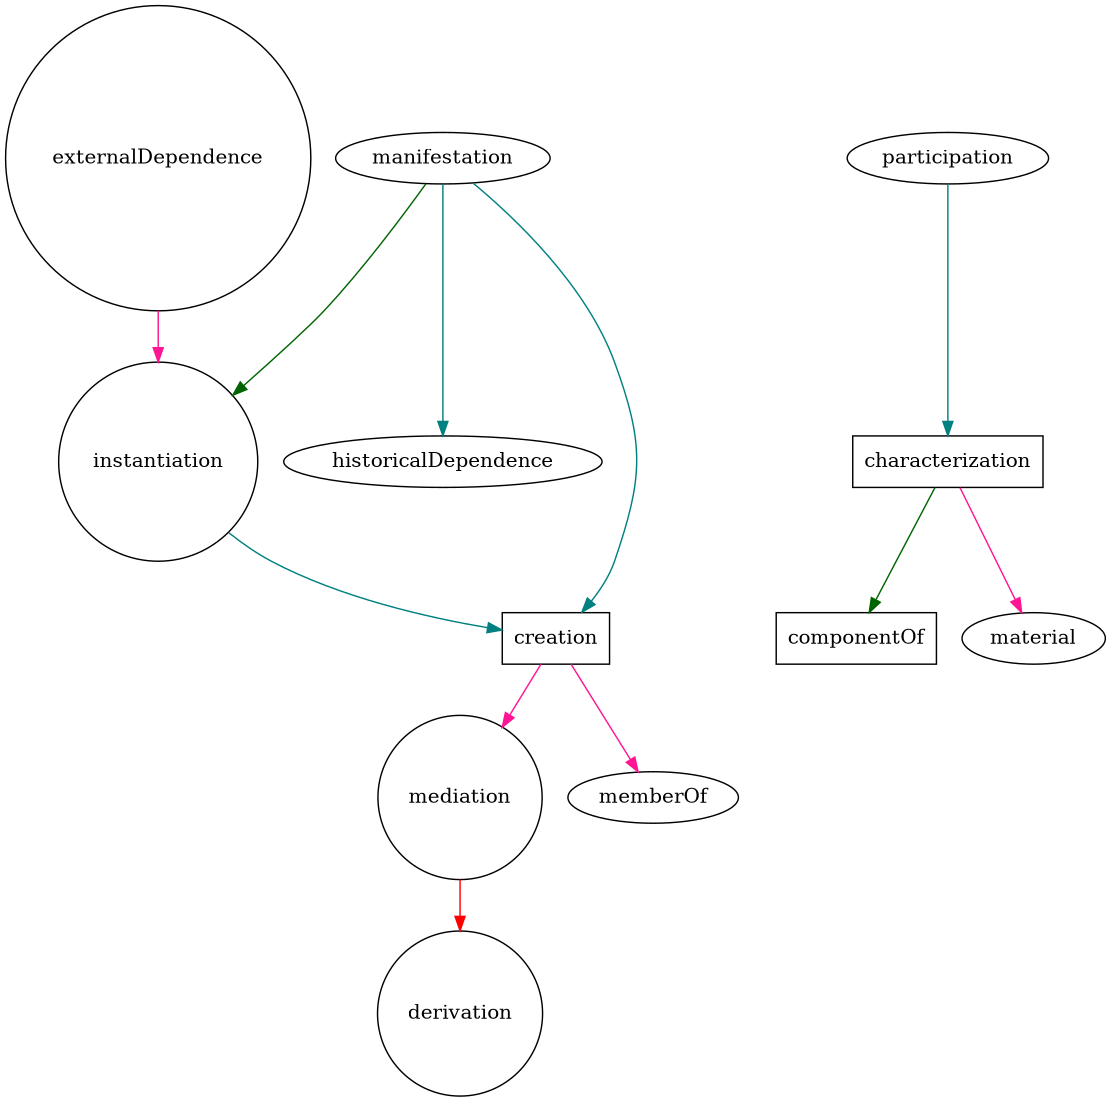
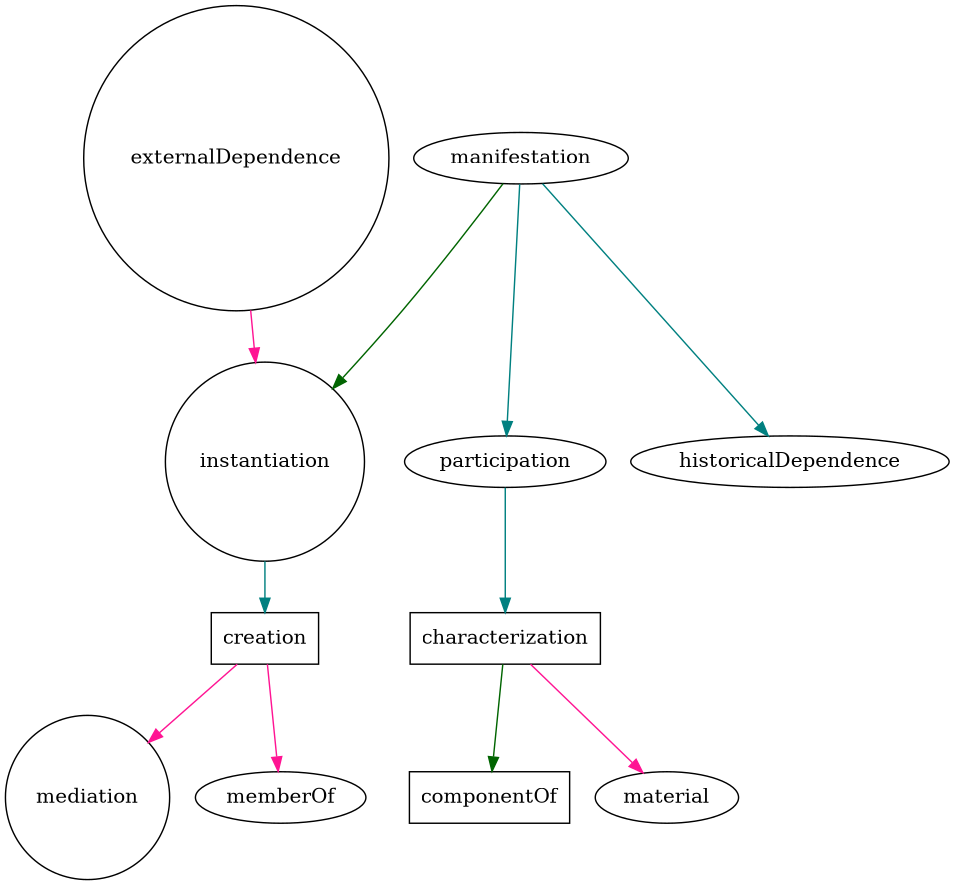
(618, 372) -> (514, 303)
(460, 1014) -> none
